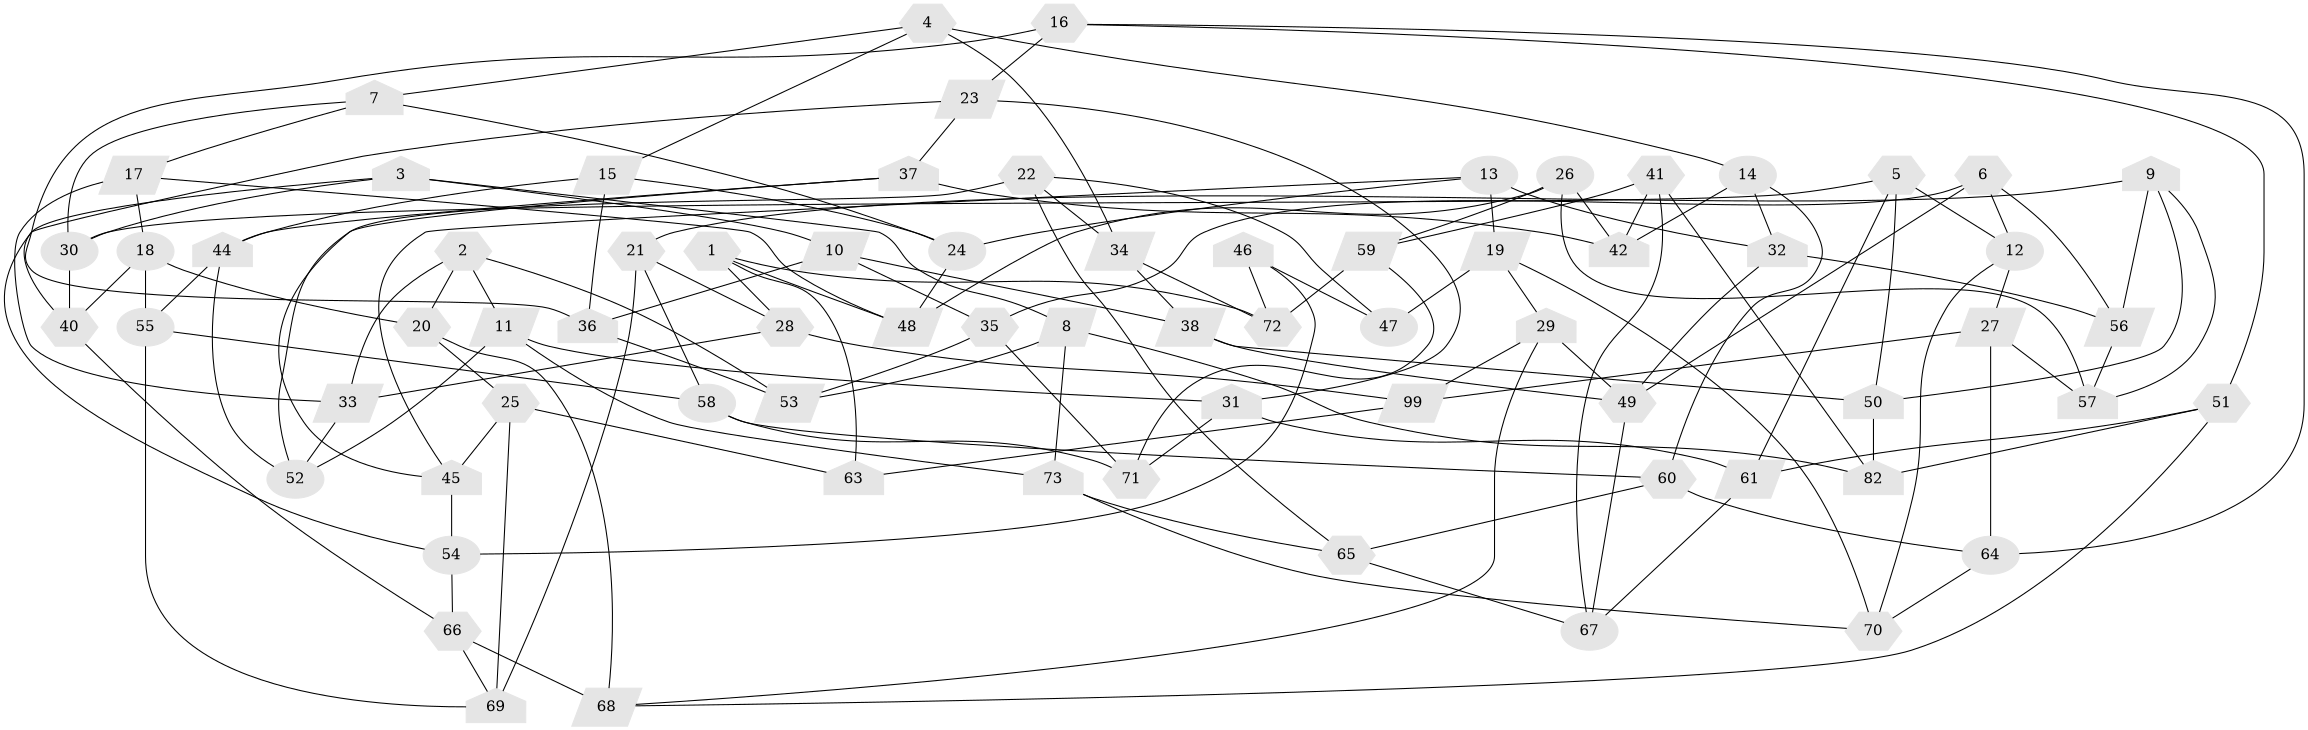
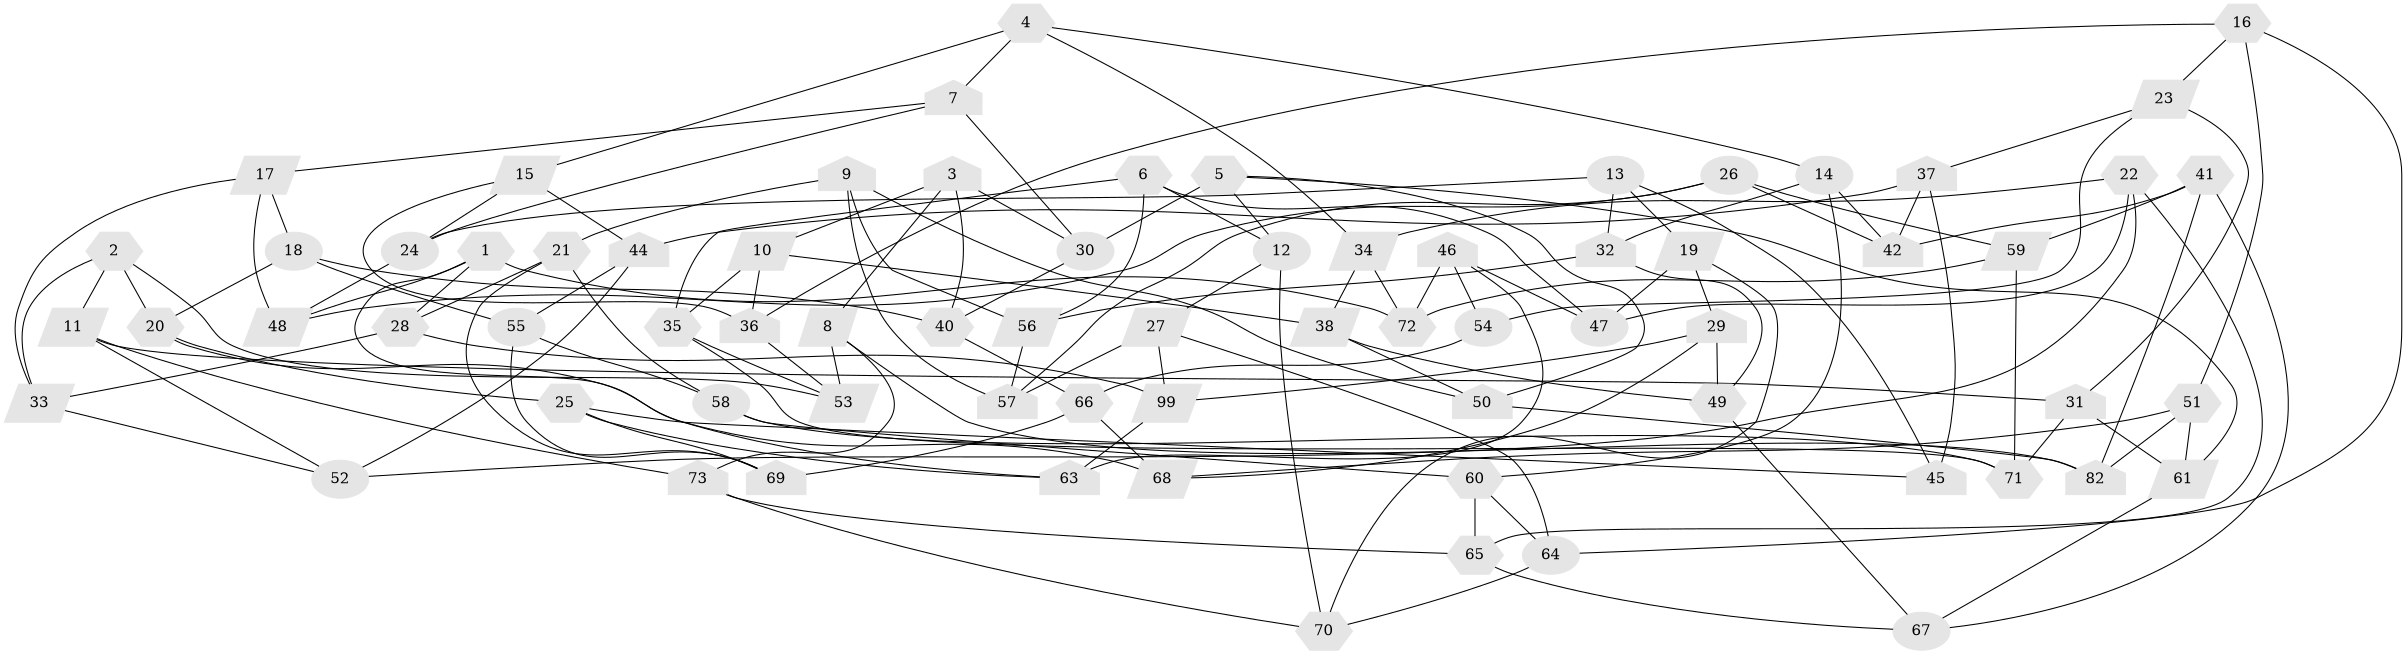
(1821, 279) -> (1433, 214)
none -> (1522, 422)
(452, 516) -> none
